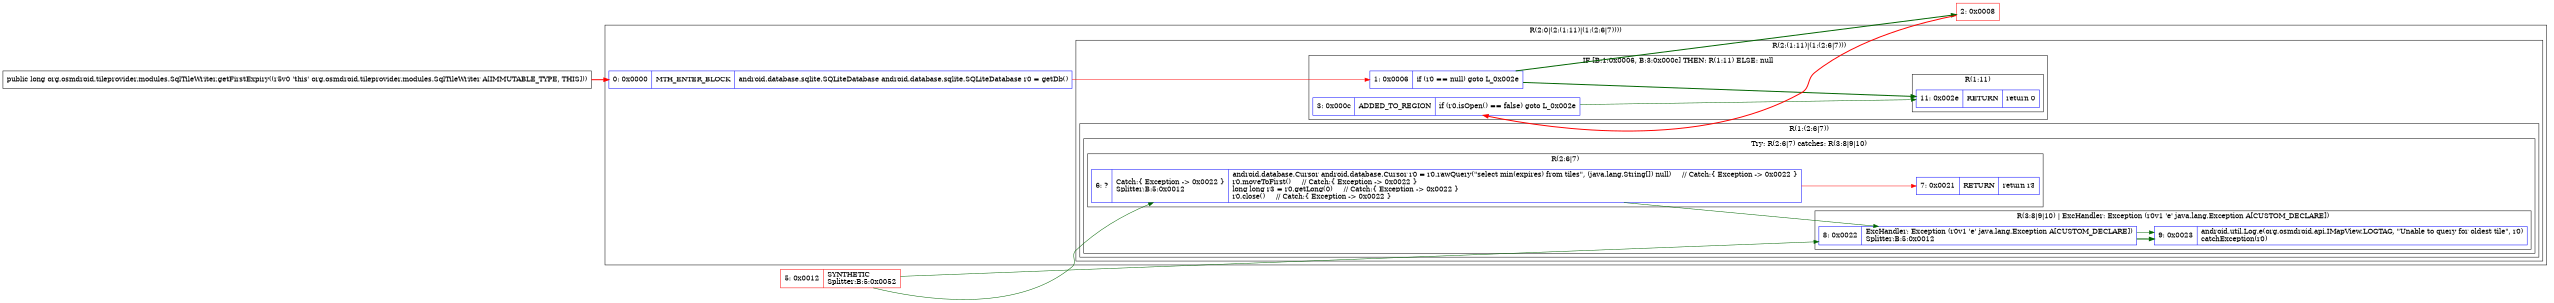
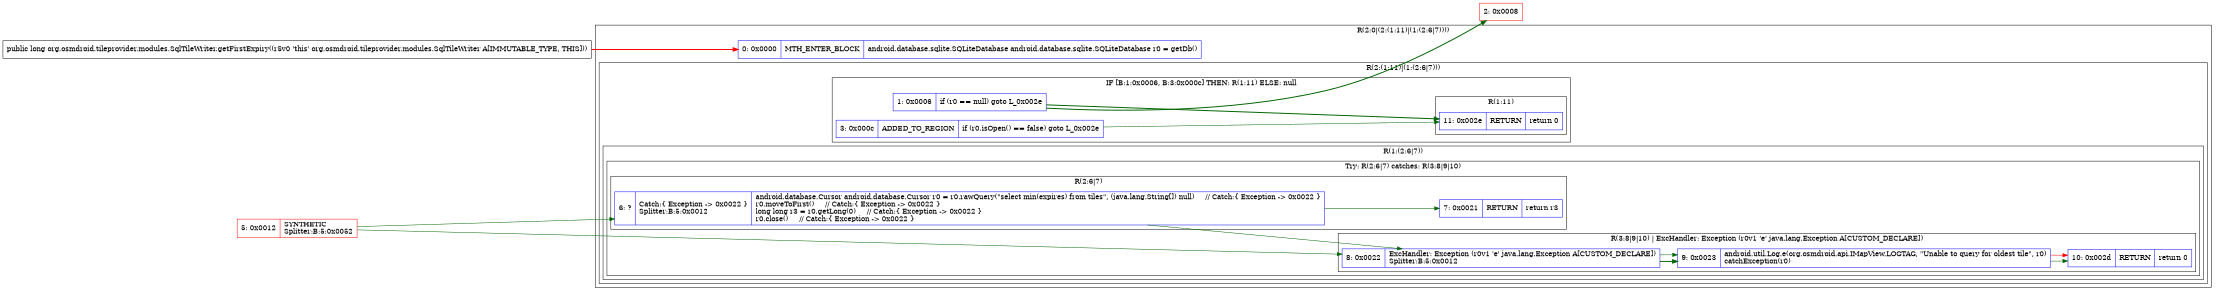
(1218, 80) -> none
(1748, 115) -> none
(1856, 186) -> (1380, 208)
none -> (2130, 258)
